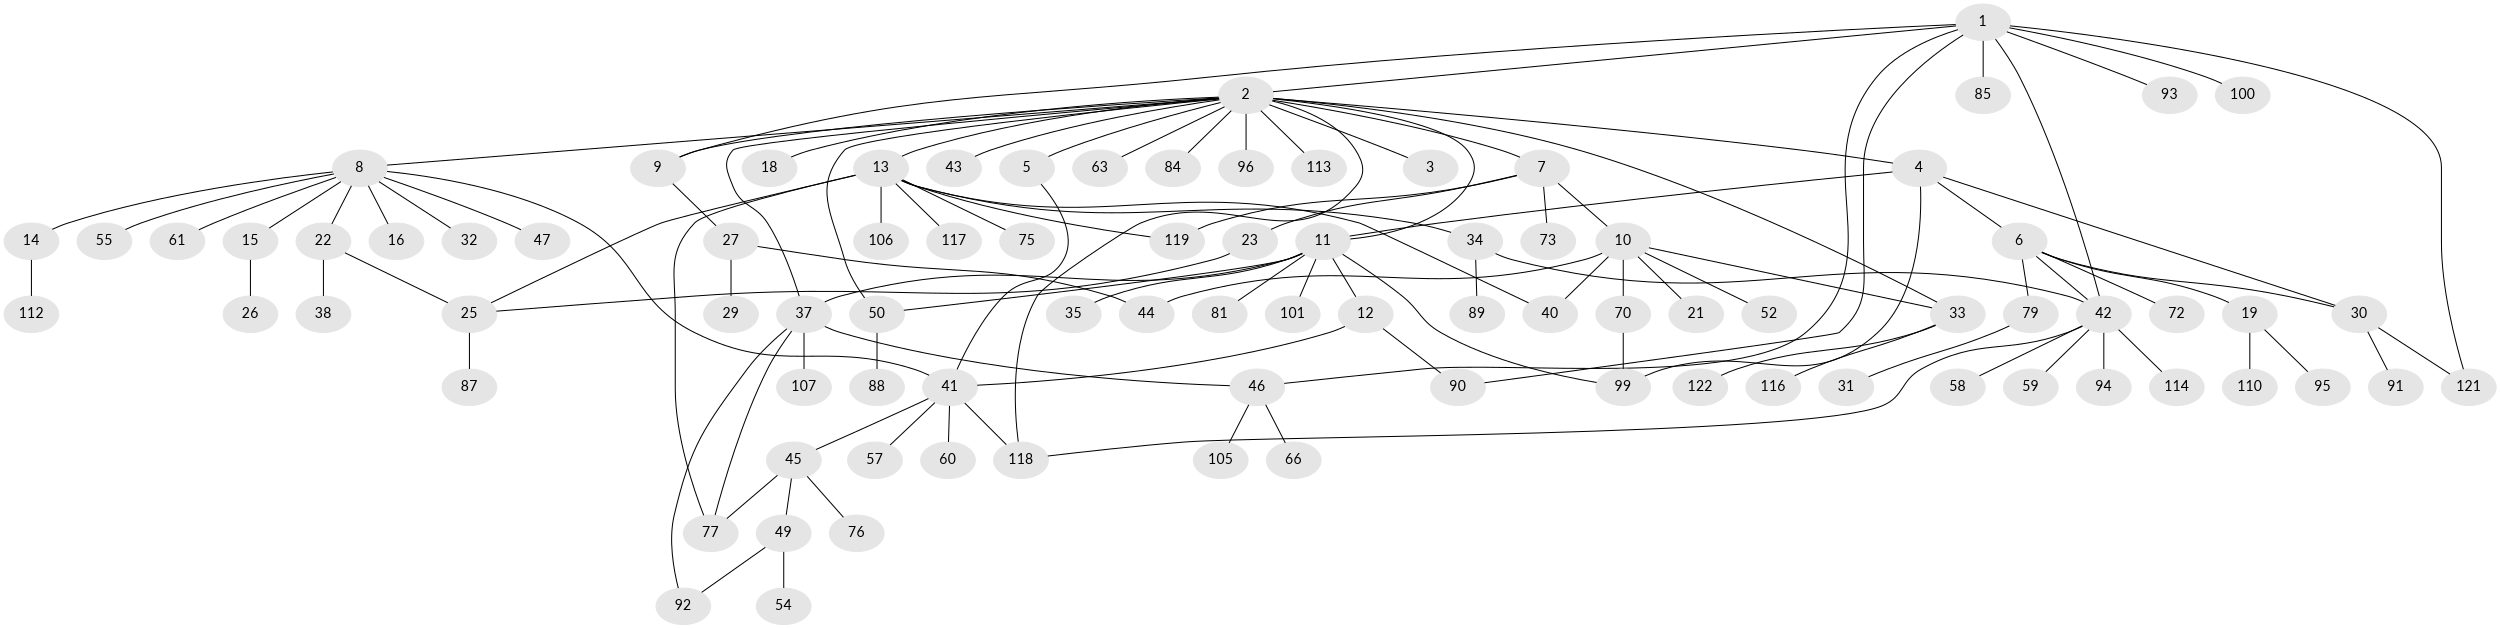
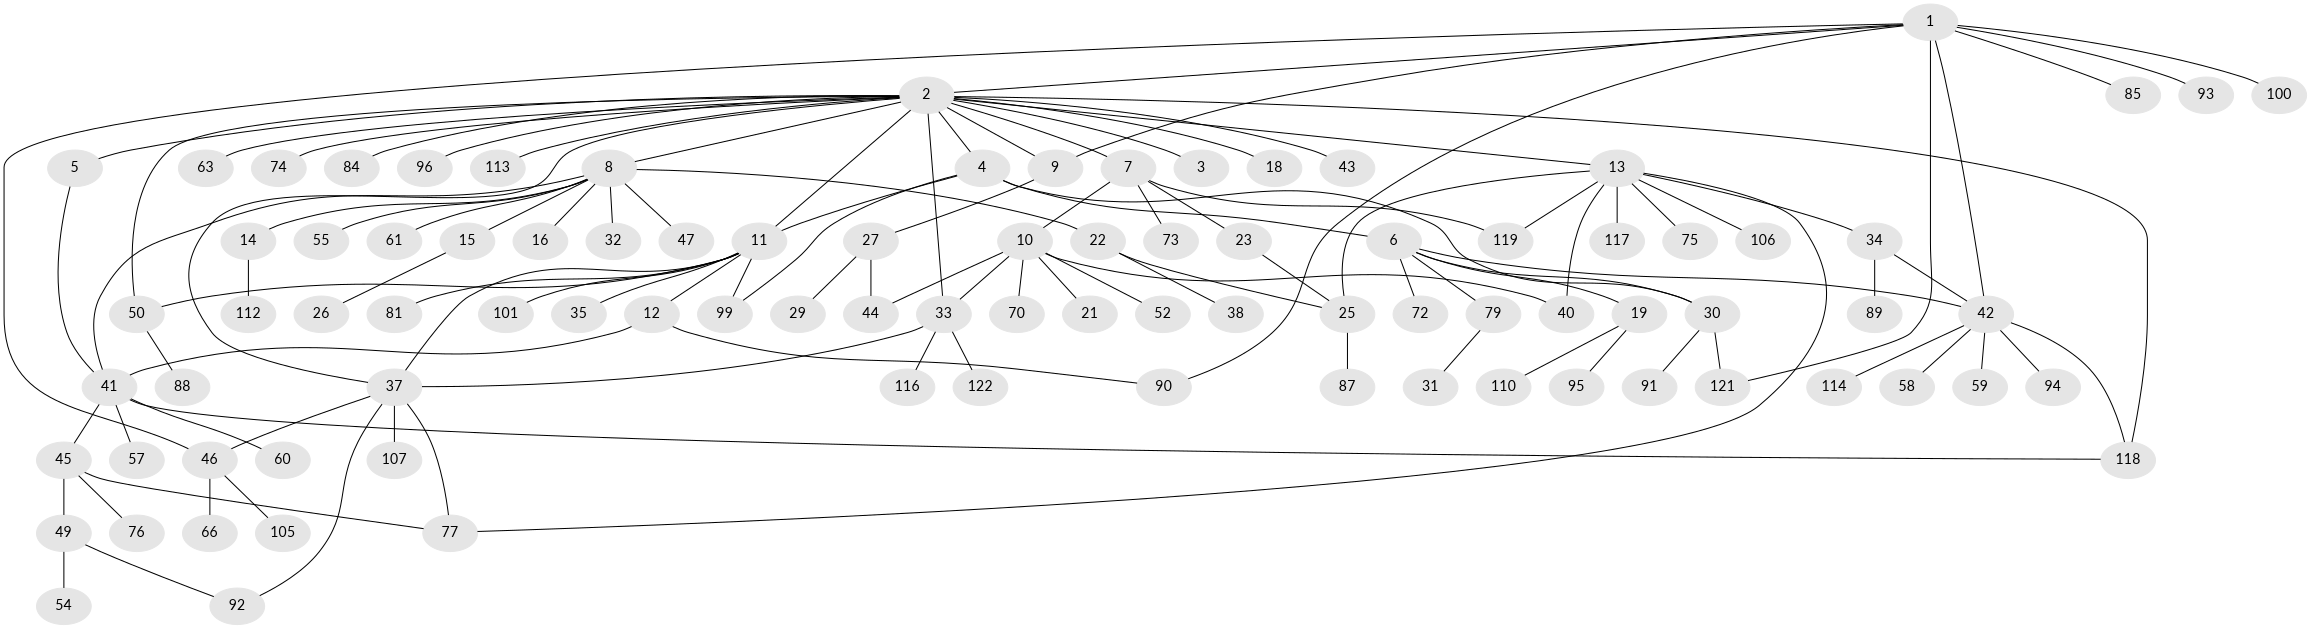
none -> (279, 168)
(1623, 351) -> none
none -> (675, 374)
